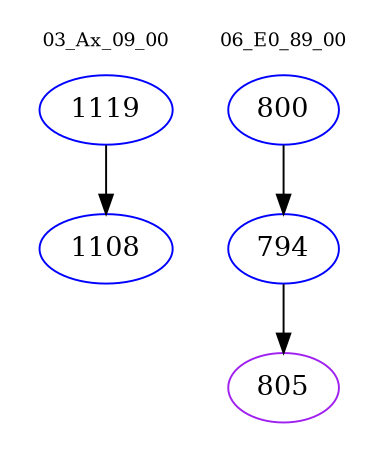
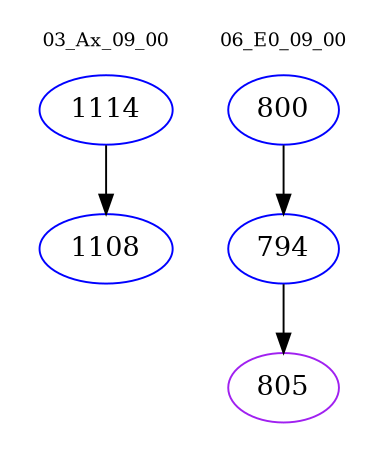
(284, 41) -> (284, 41)
(106, 110) -> (106, 110)
